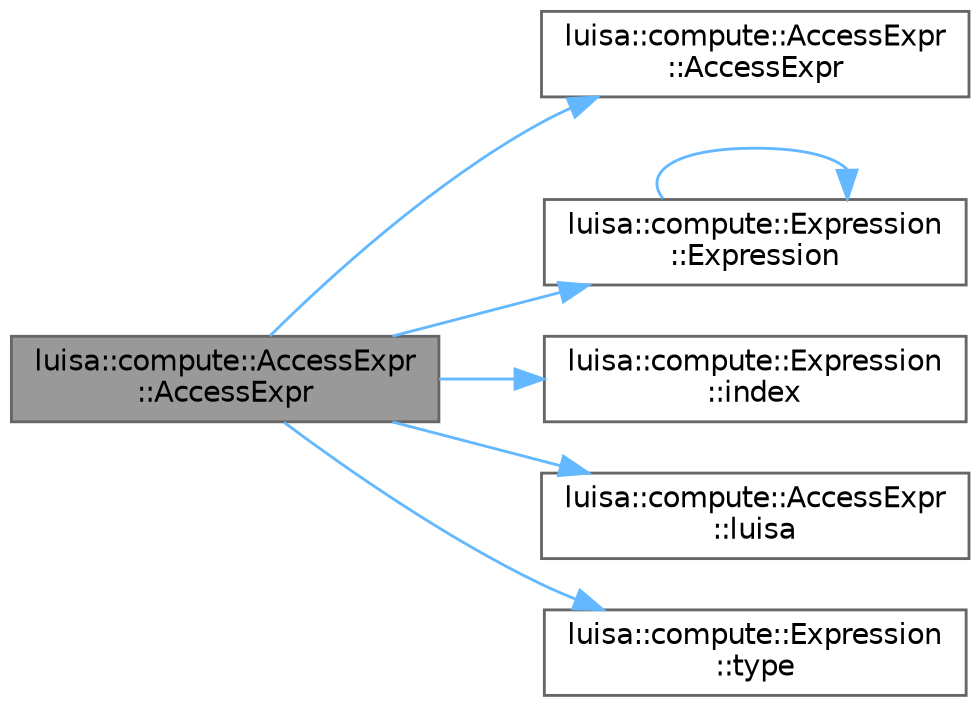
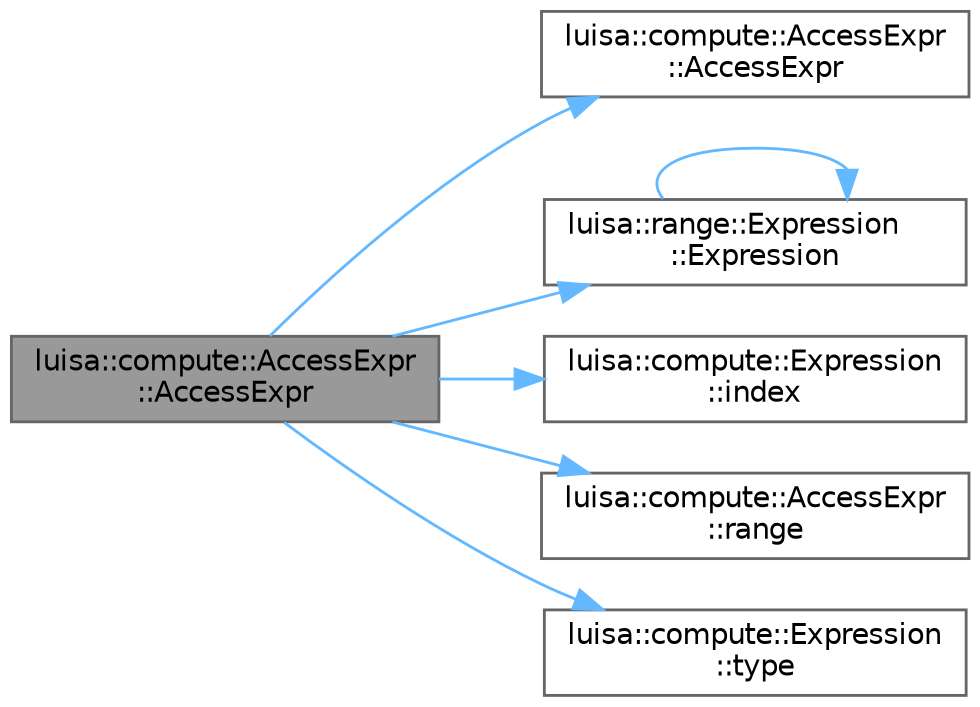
(755, 242) -> (755, 242)
(755, 516) -> (755, 516)
